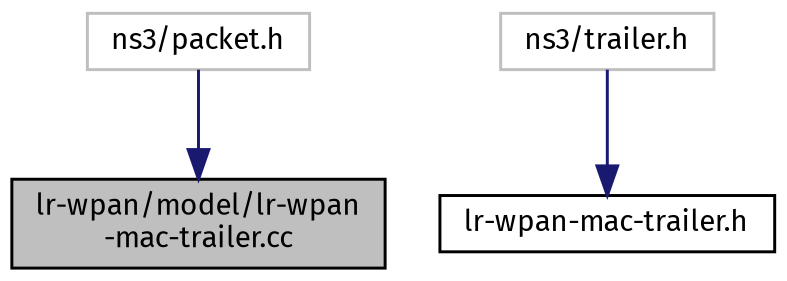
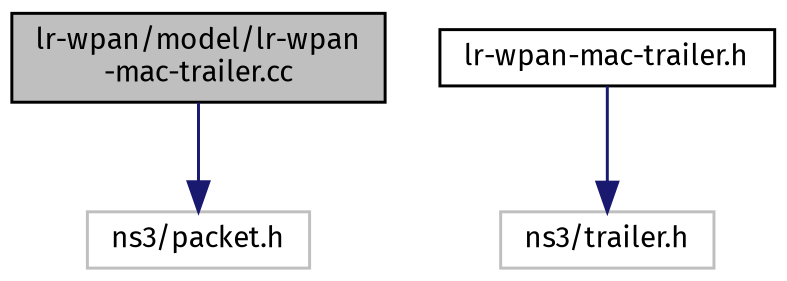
(198, 109) -> (198, 142)
(607, 118) -> (607, 134)
